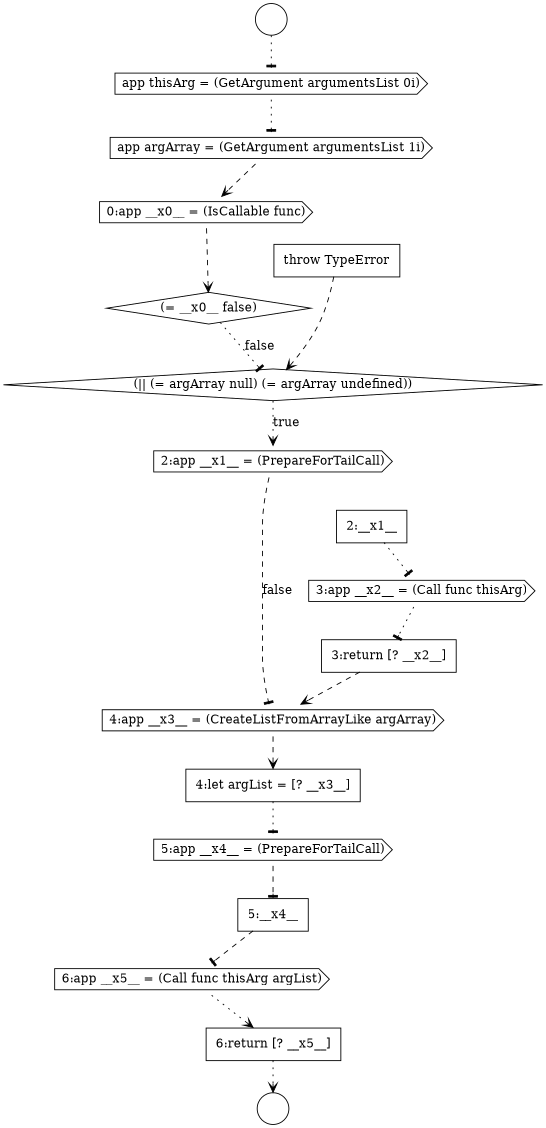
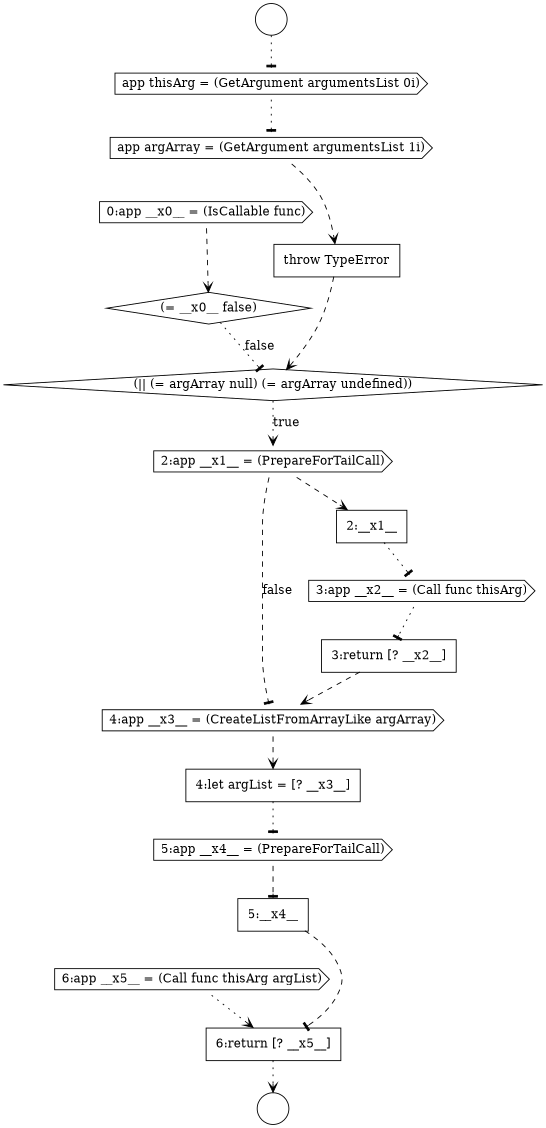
(242, 177) -> (320, 195)
none -> (318, 491)
(234, 946) -> (342, 977)
